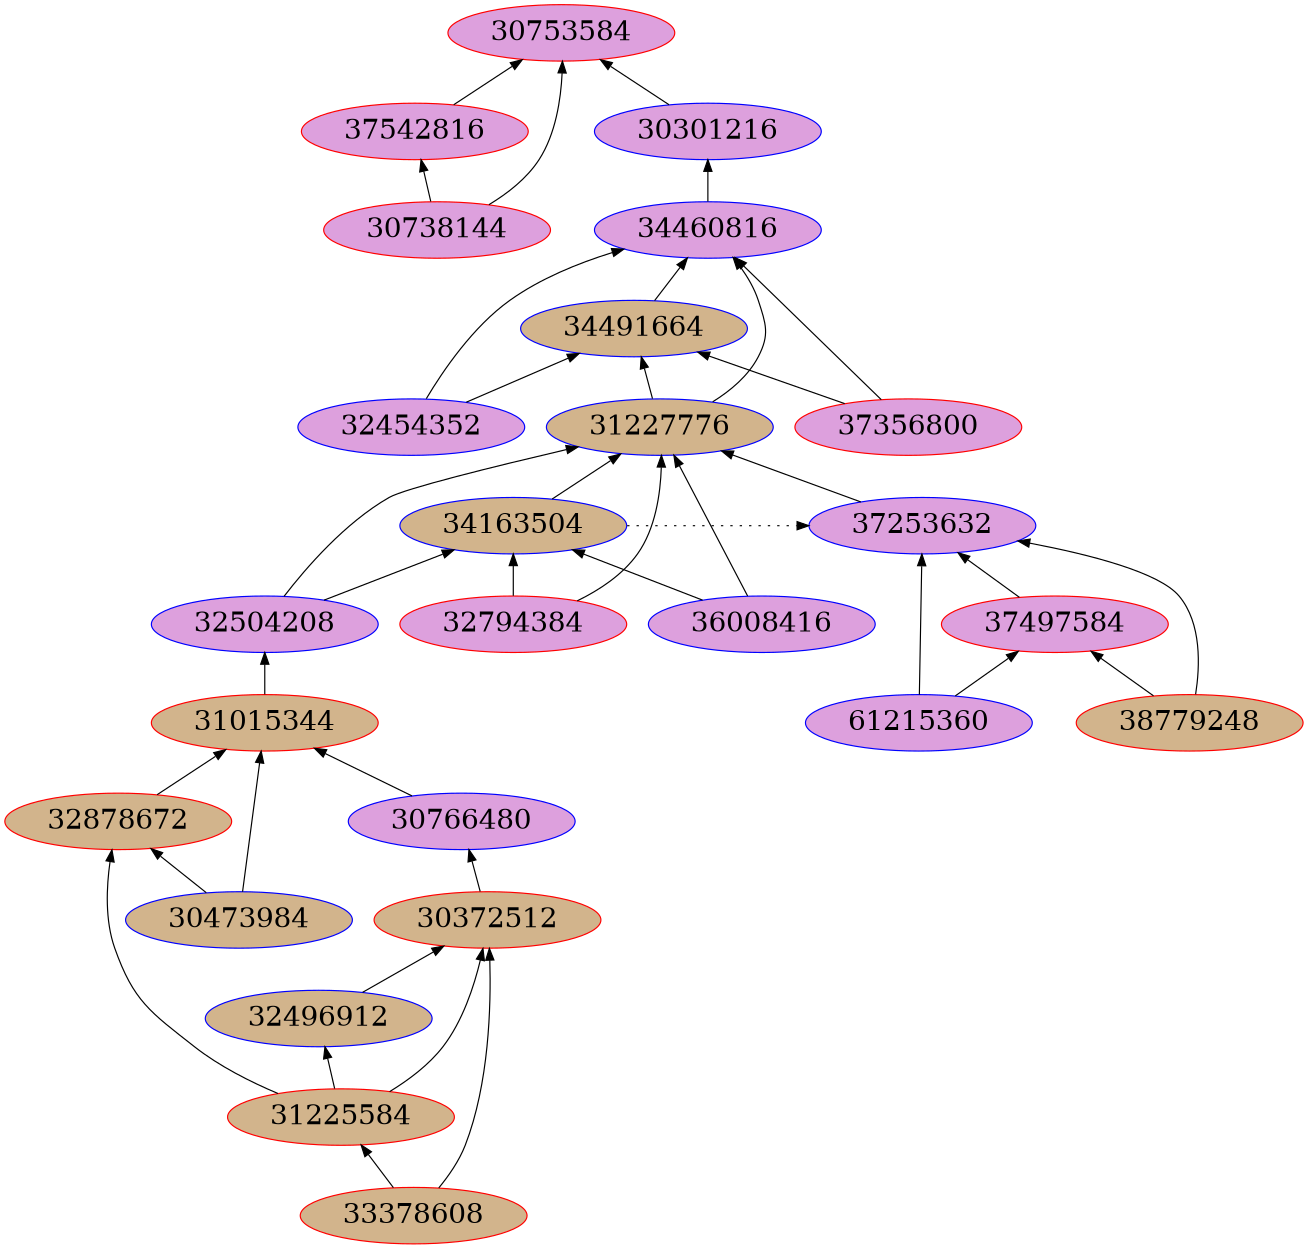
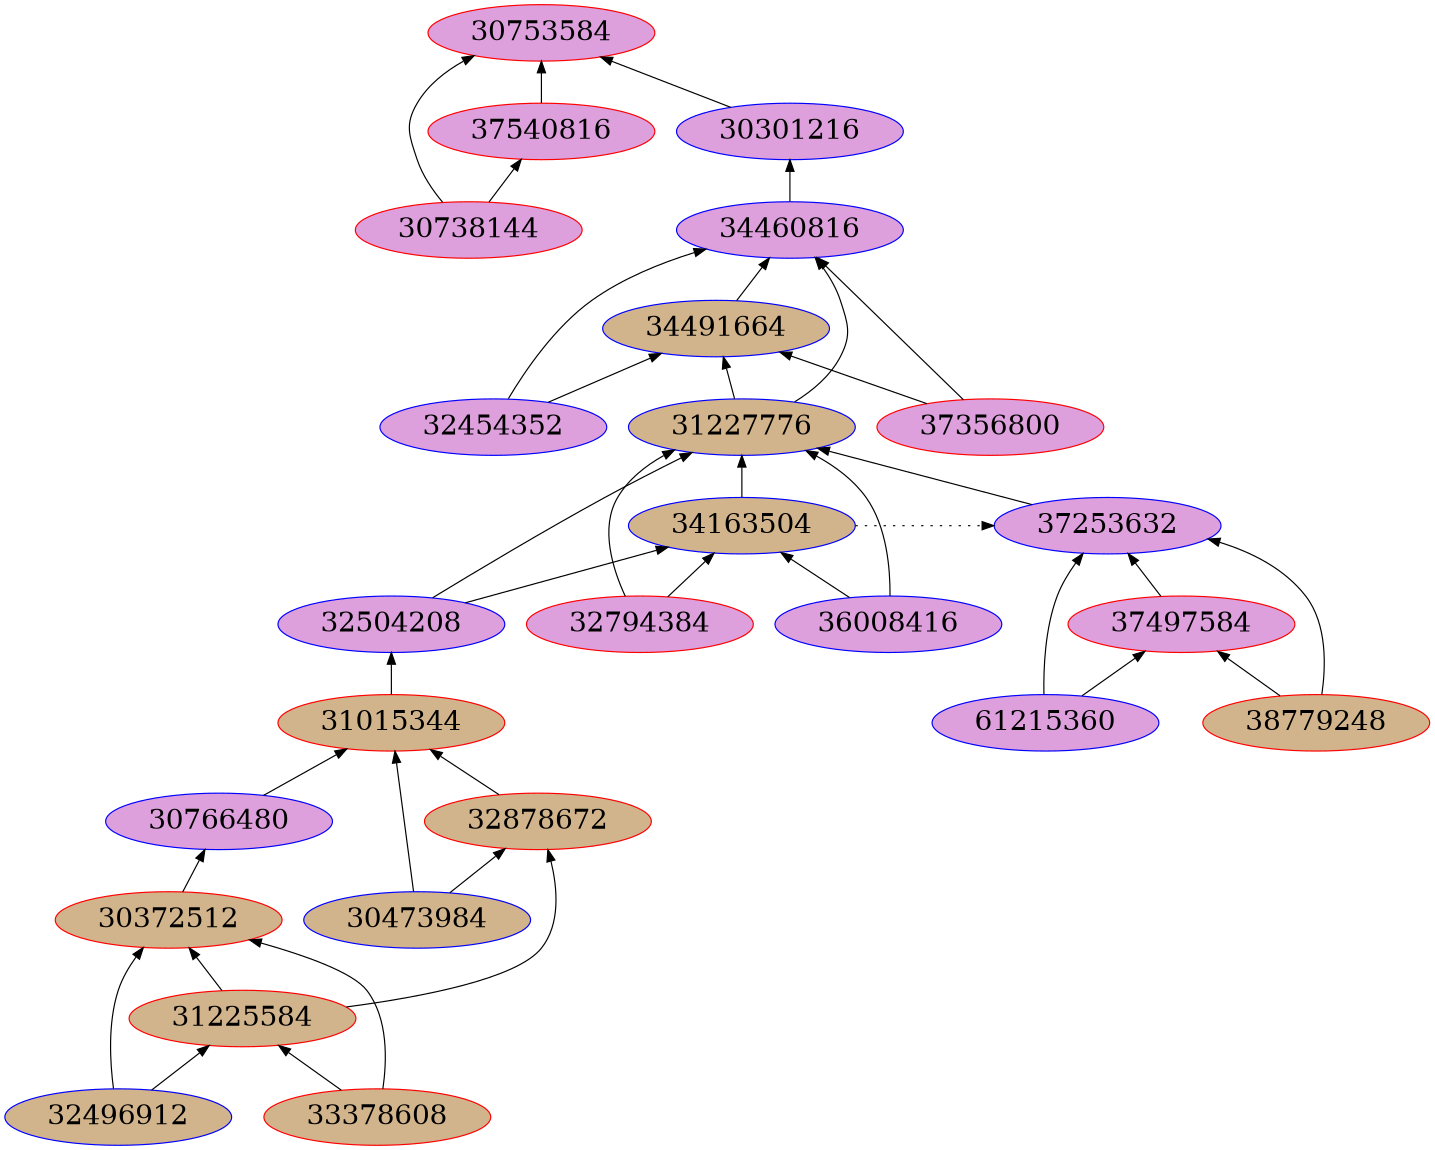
(415, 131) -> (541, 131)
(331, 1073) -> (176, 1072)
